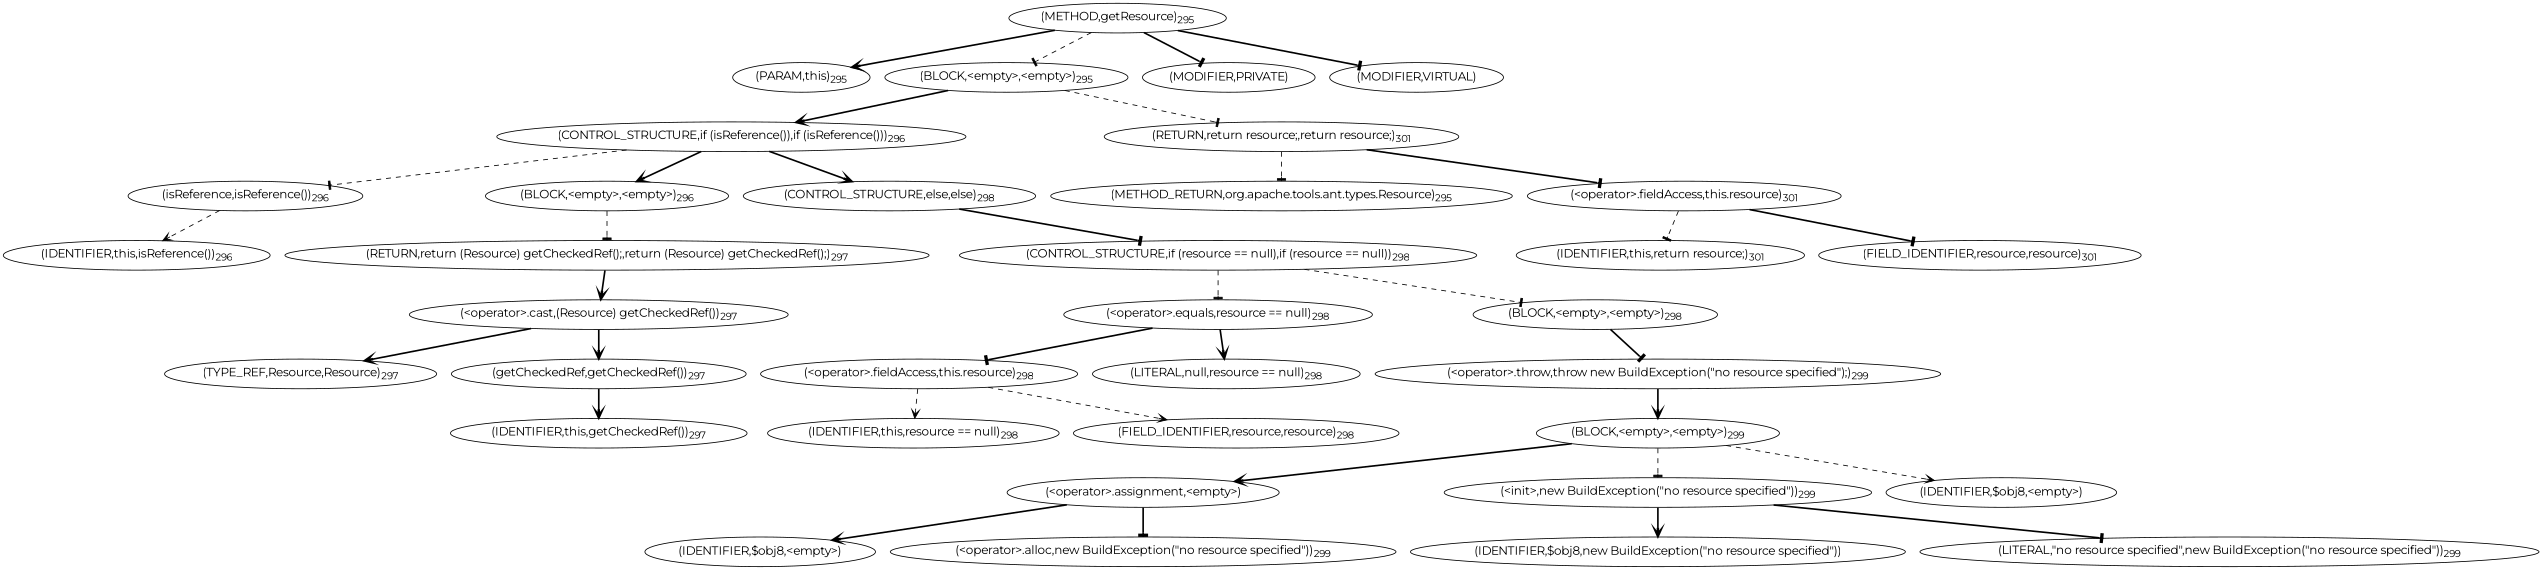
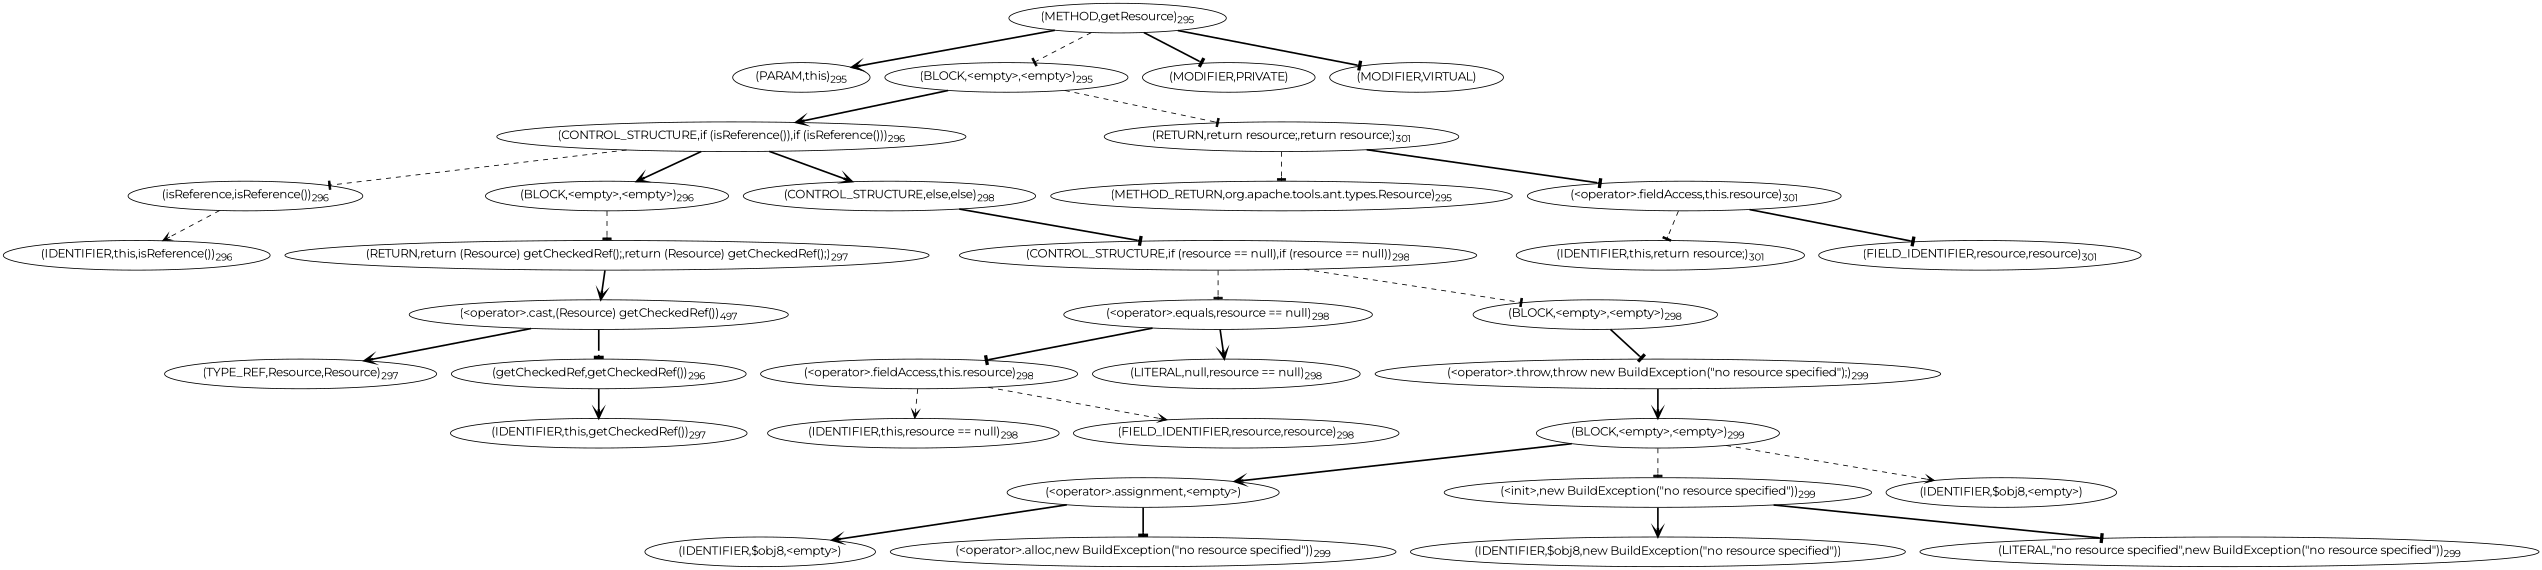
(729, 313) -> (729, 313)
(599, 340) -> (599, 340)
(697, 373) -> (697, 373)
